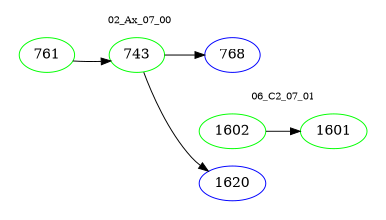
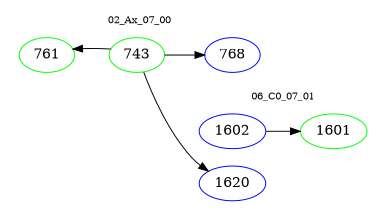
(87, 61) -> (97, 49)
(283, 97) -> (283, 97)
(232, 131) -> (232, 131)
